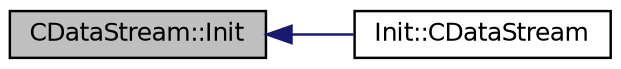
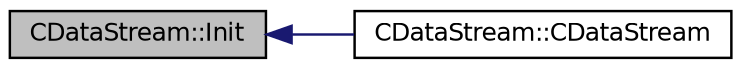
(483, 34) -> (543, 34)
